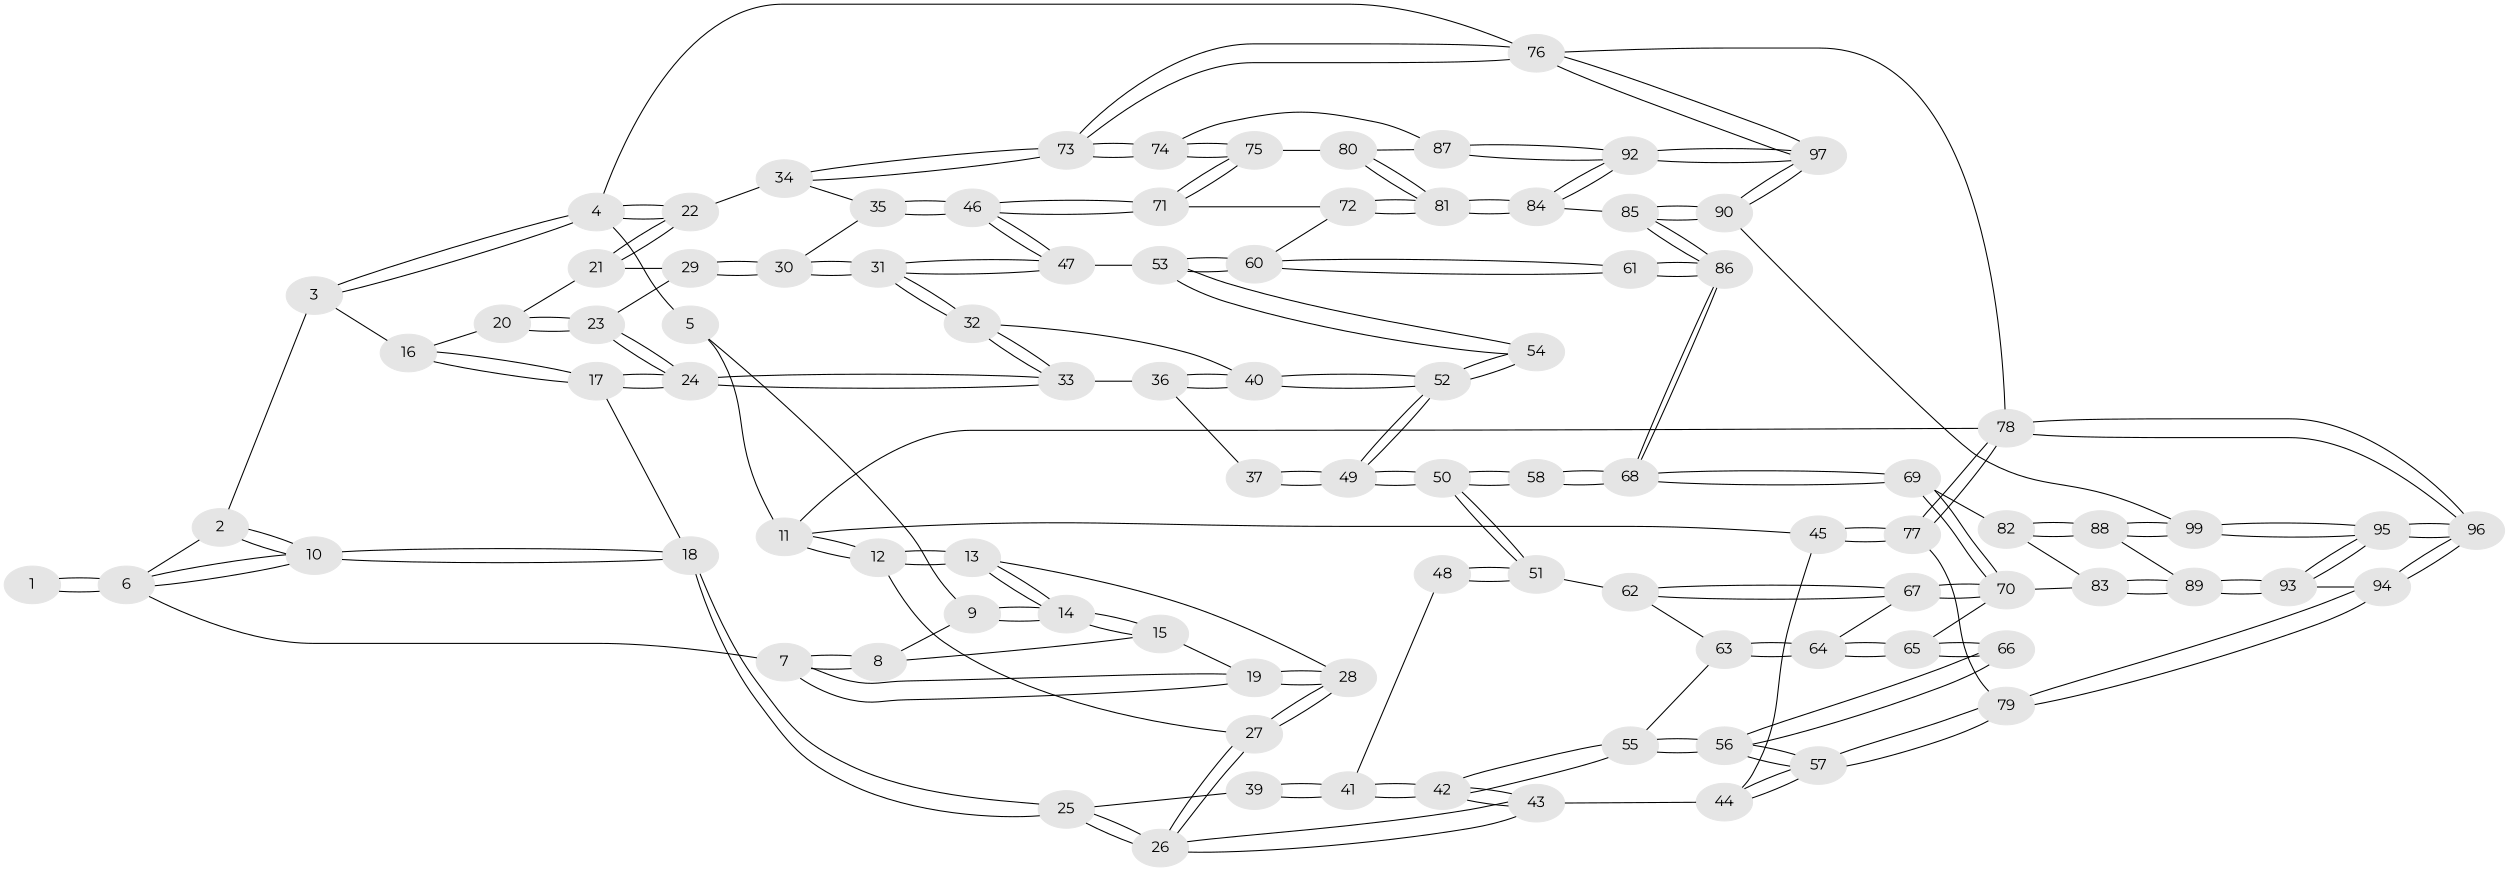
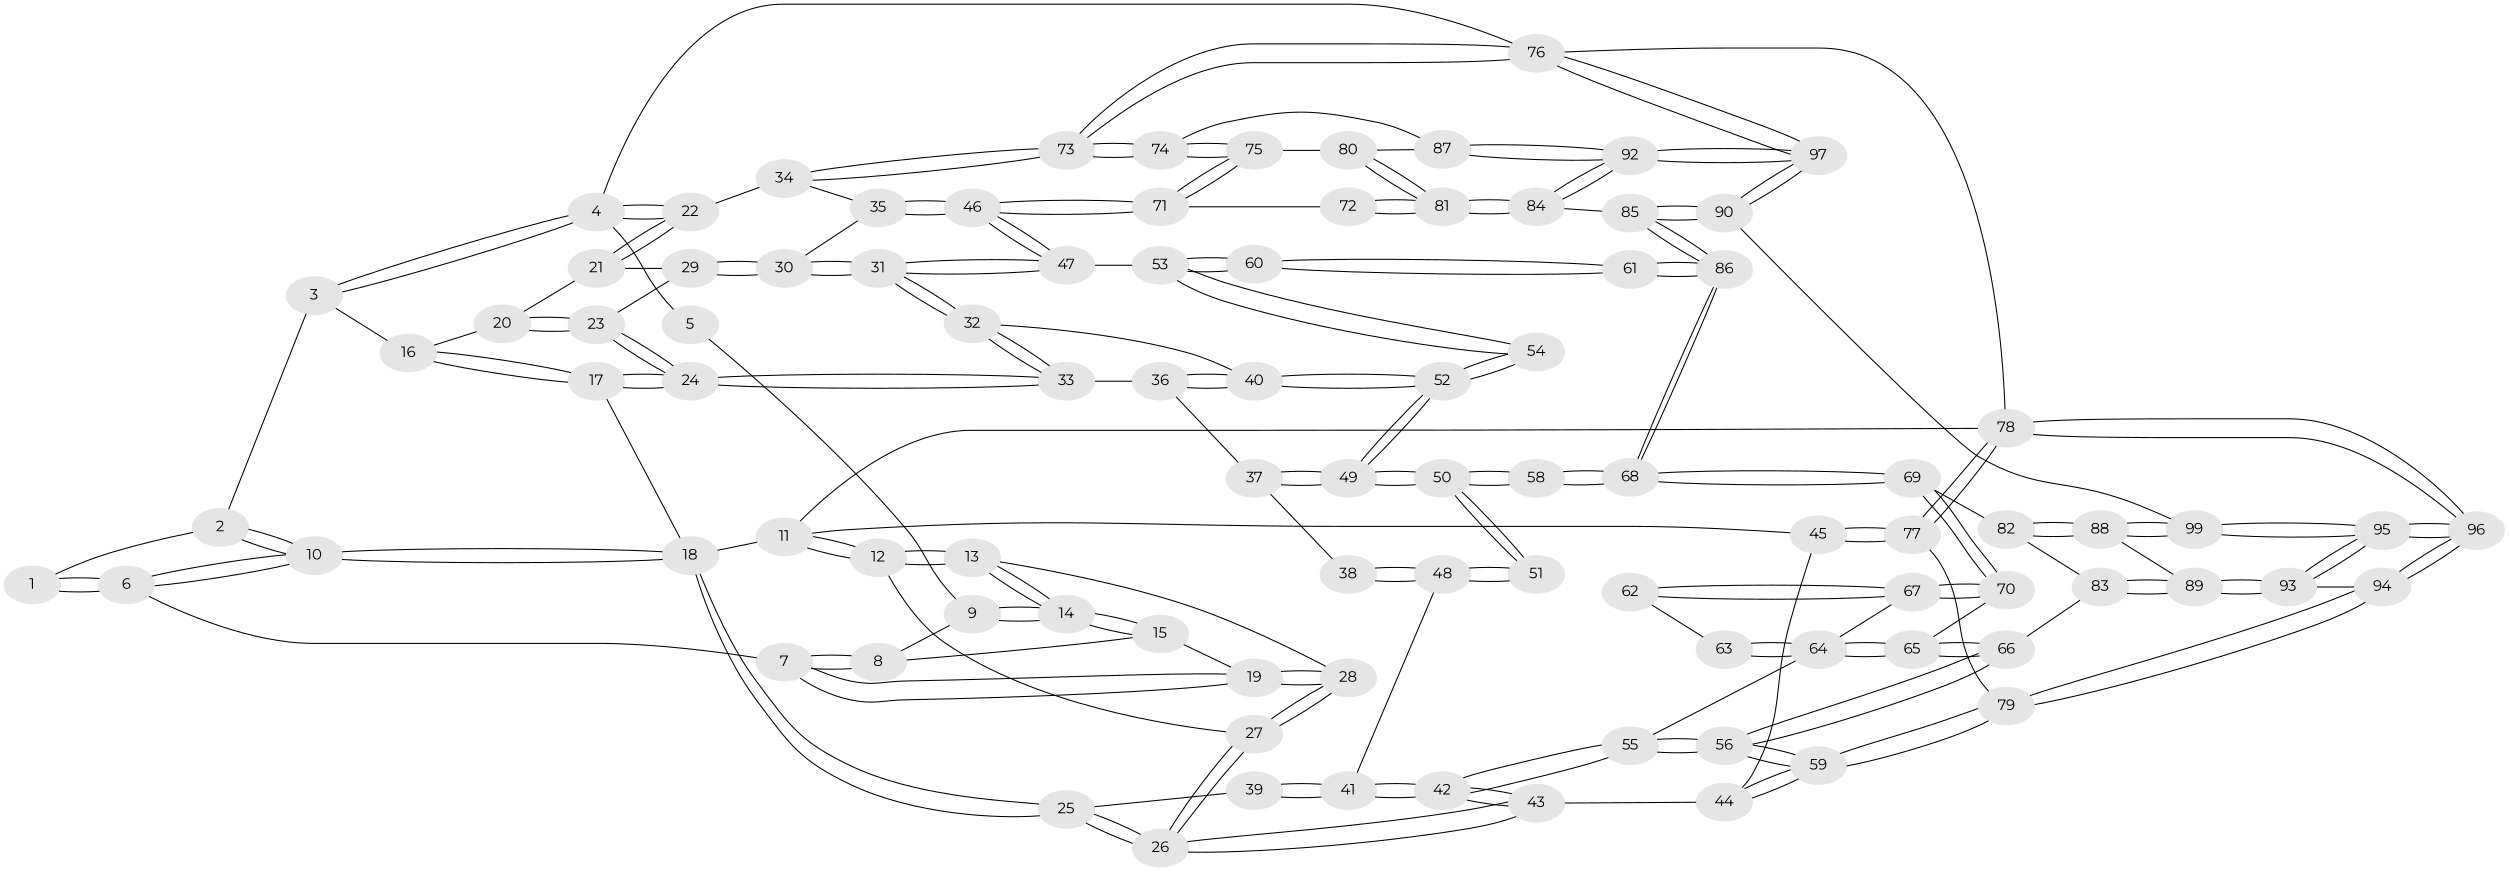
(1302, 235) -> none
(742, 429) -> (737, 546)
(174, 556) -> (123, 549)
none -> (1348, 574)
(1584, 583) -> none
(2054, 589) -> (2053, 618)
(1677, 698) -> (1724, 698)
(1818, 766) -> (1818, 766)
